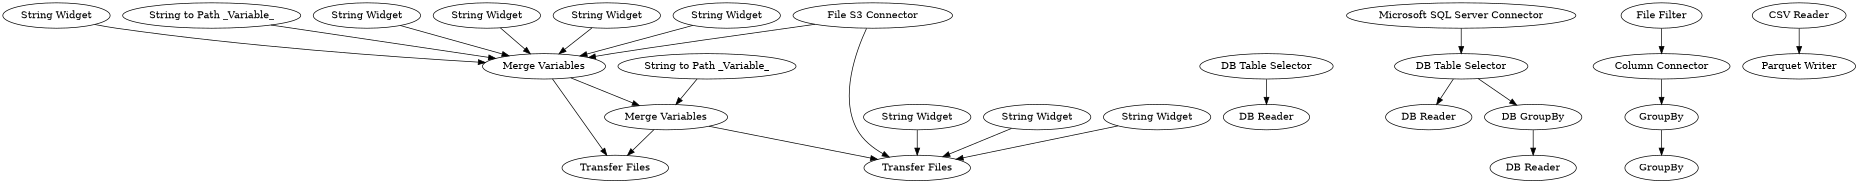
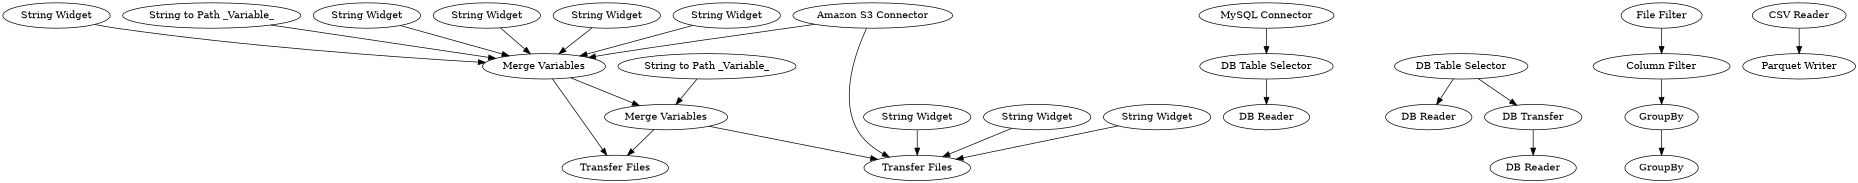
(873, 16) -> (873, 16)
none -> (1266, 16)
(1461, 16) -> none
(1662, 66) -> (1662, 66)
(1533, 117) -> (1533, 117)
